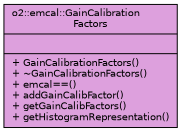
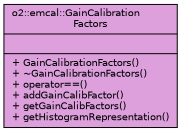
(44, 85) -> (50, 85)
